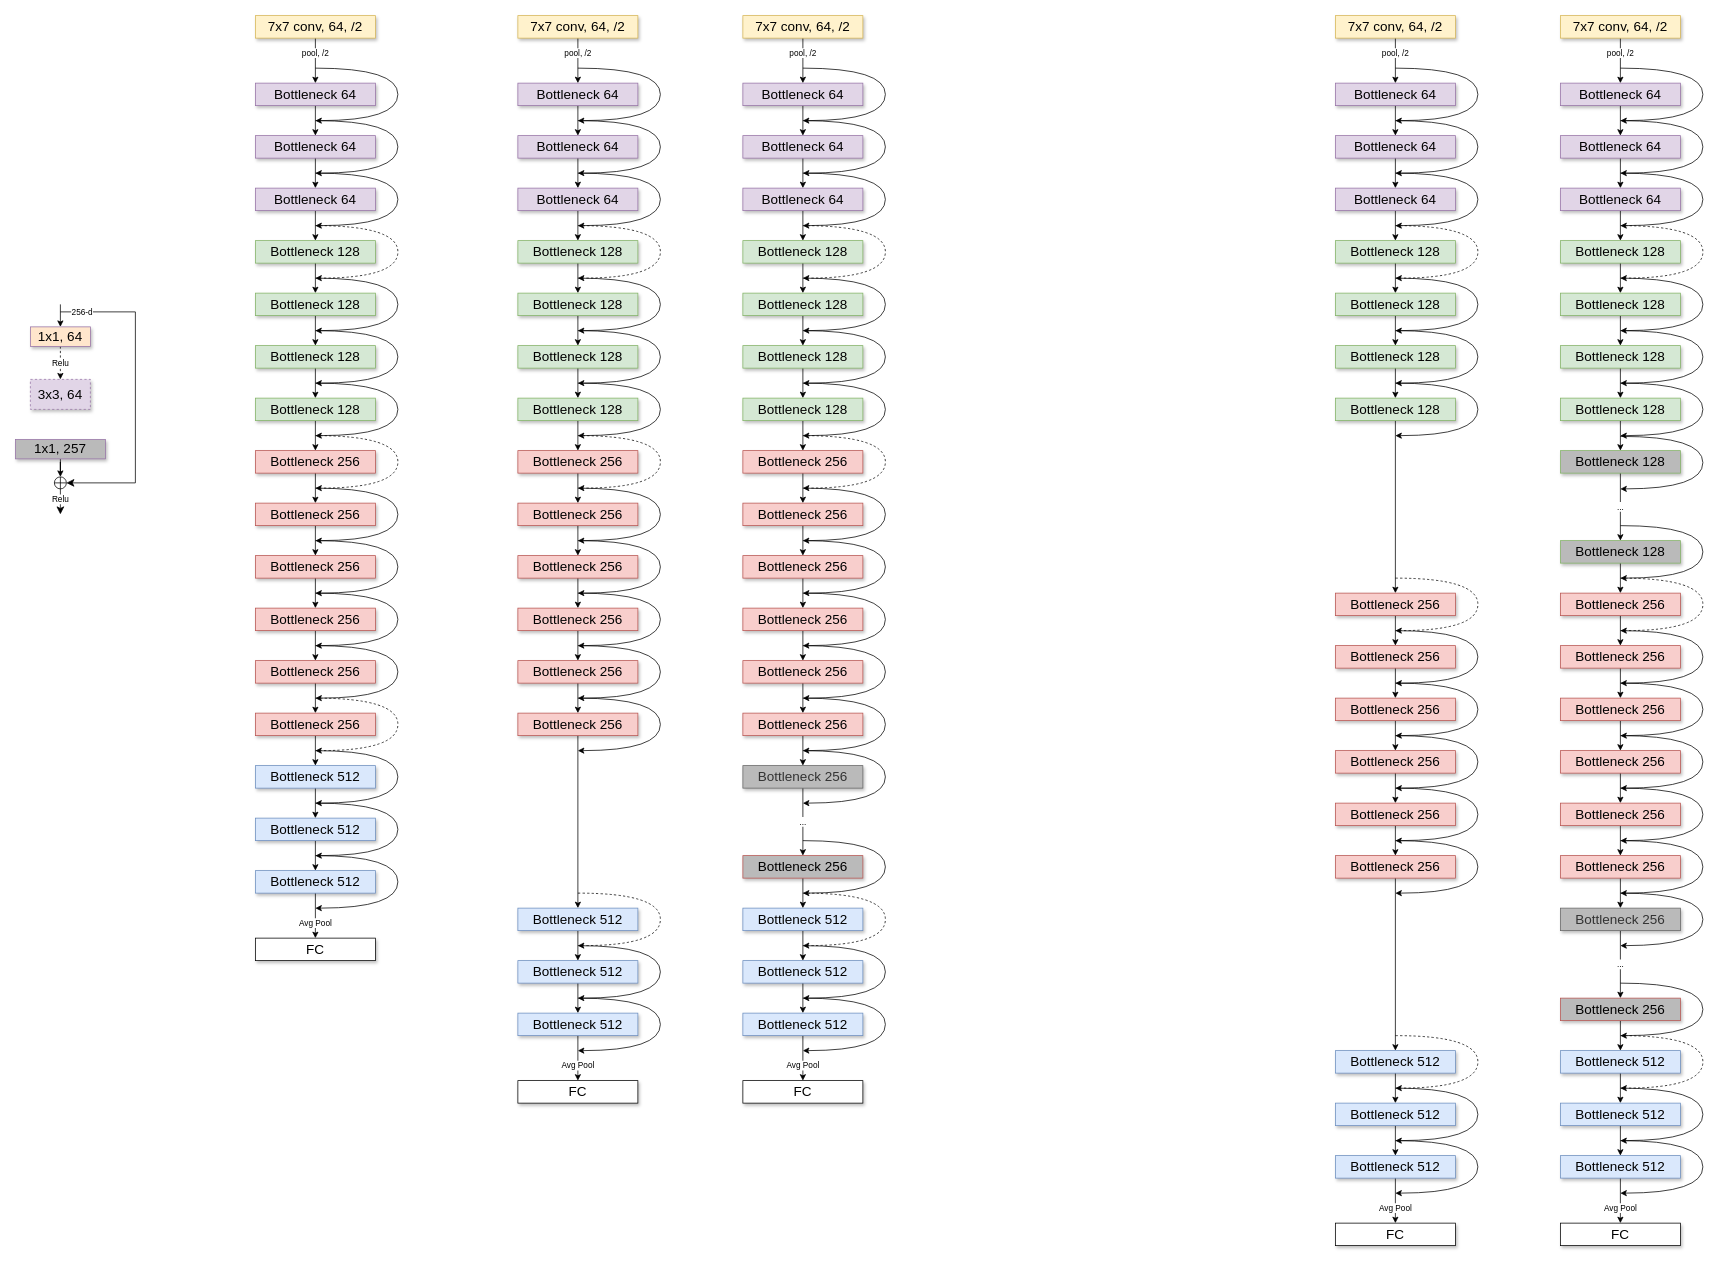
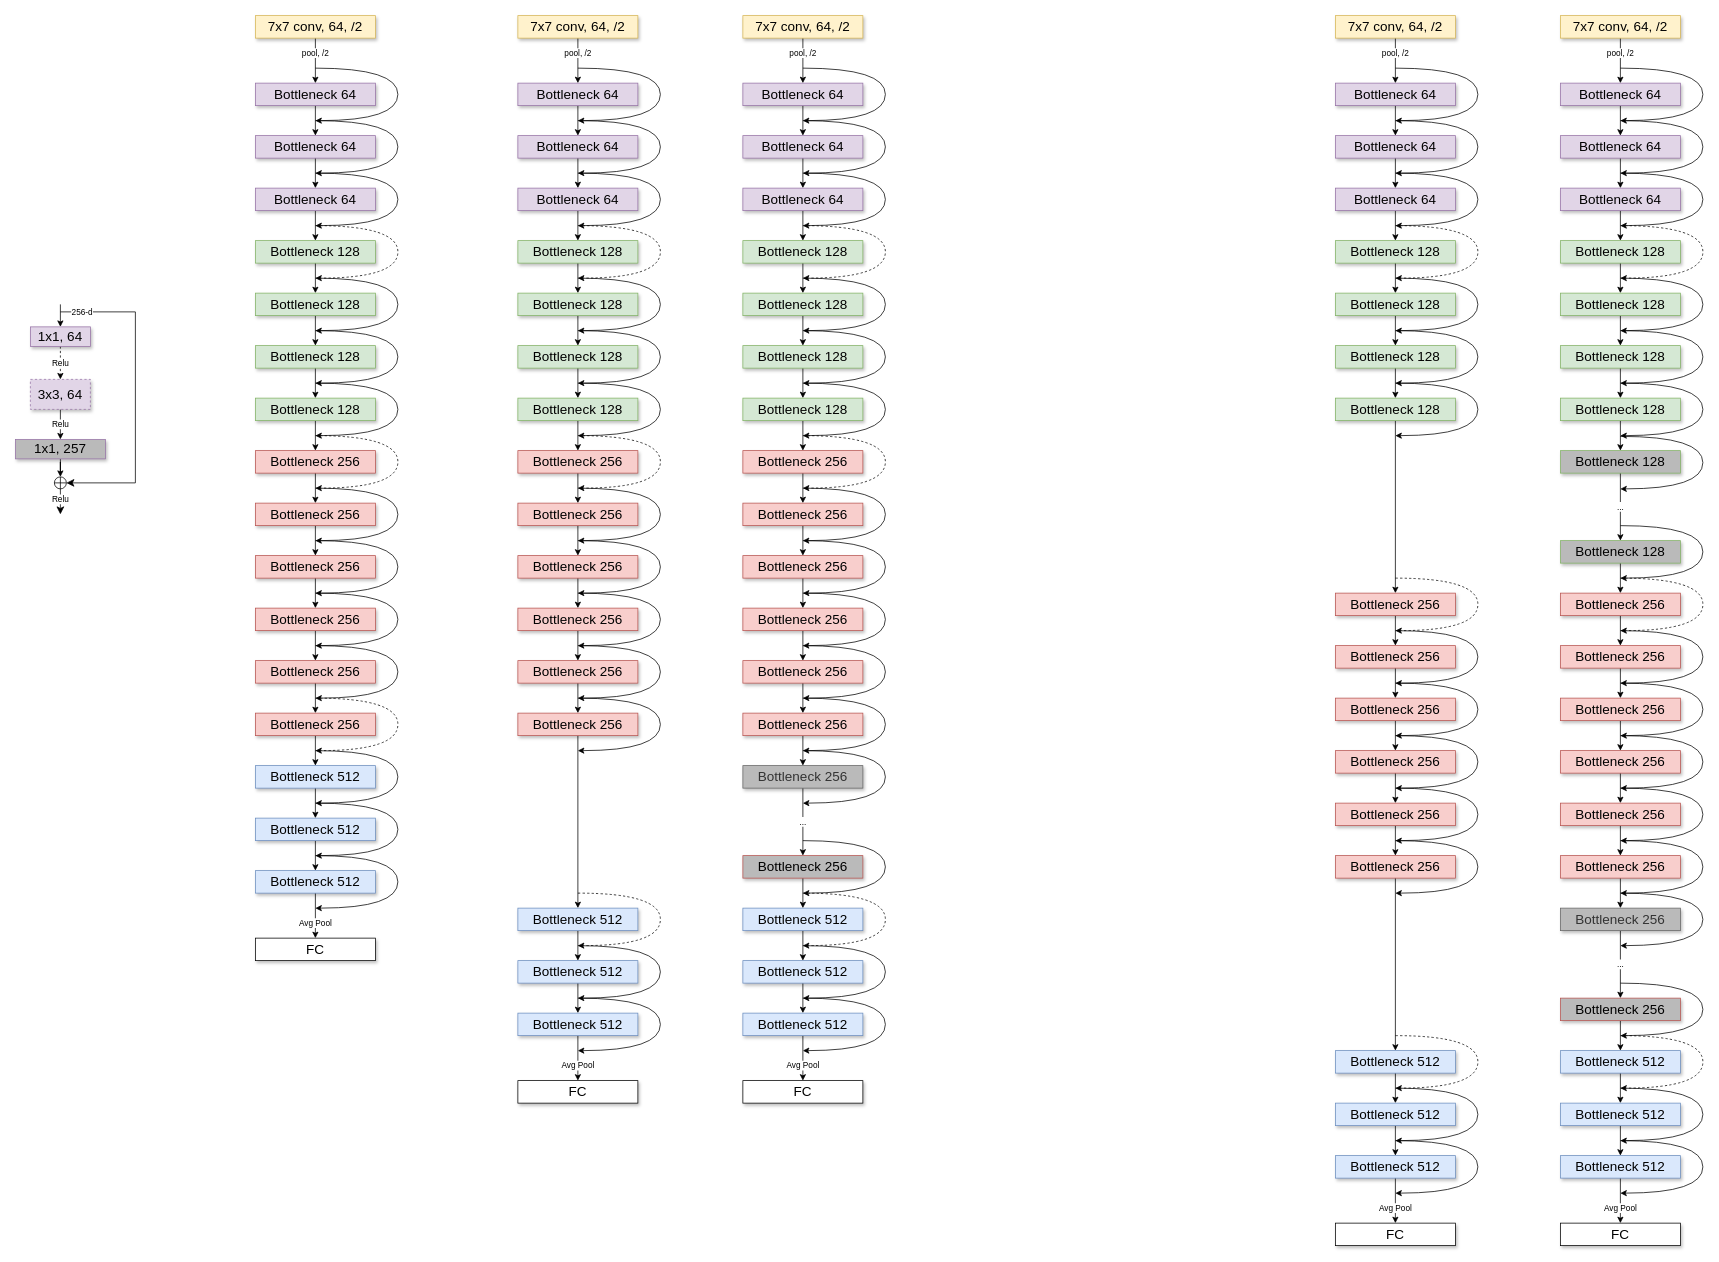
(60, 336) -> (60, 336)
none -> (60, 421)
